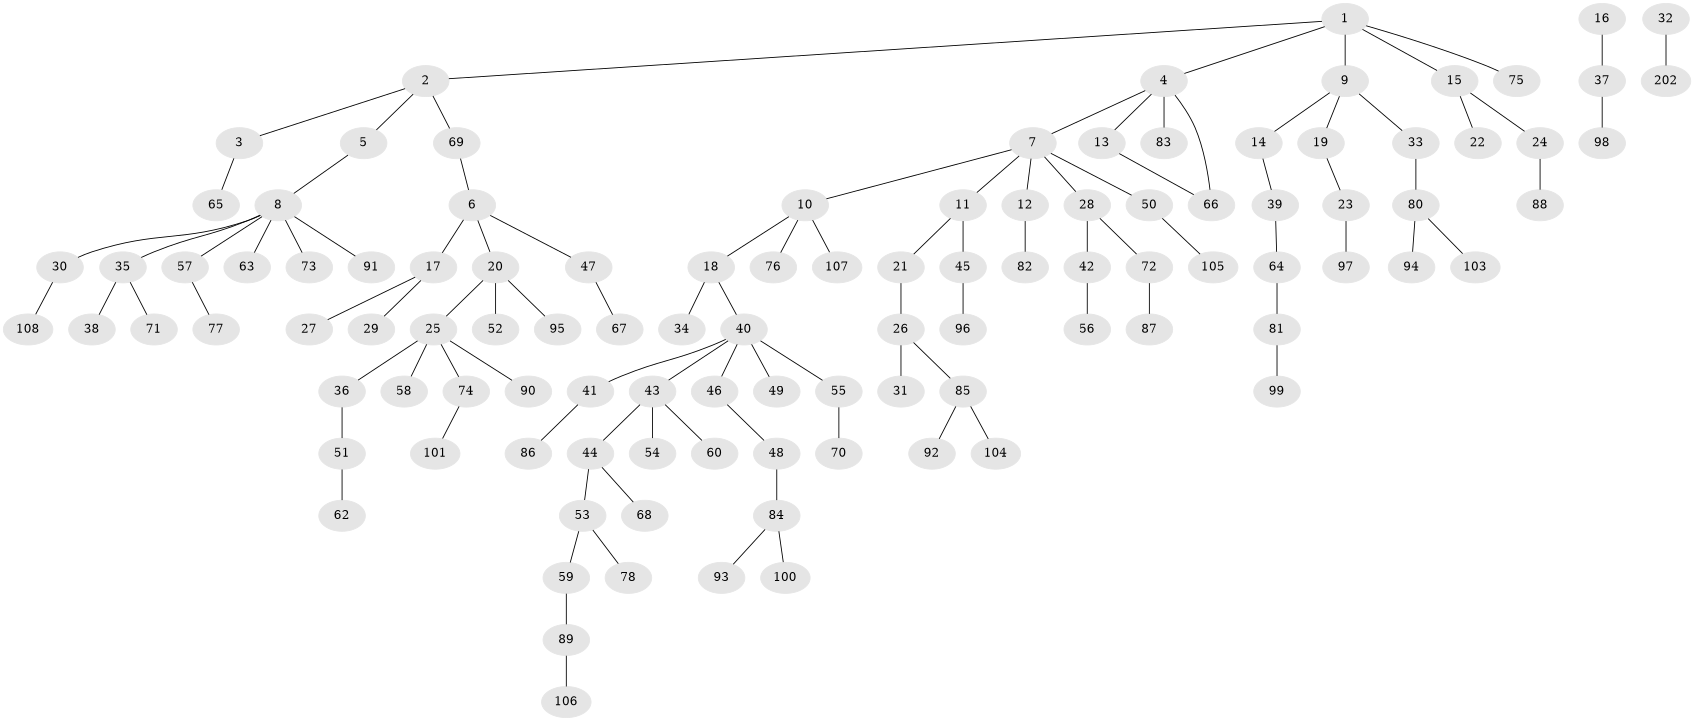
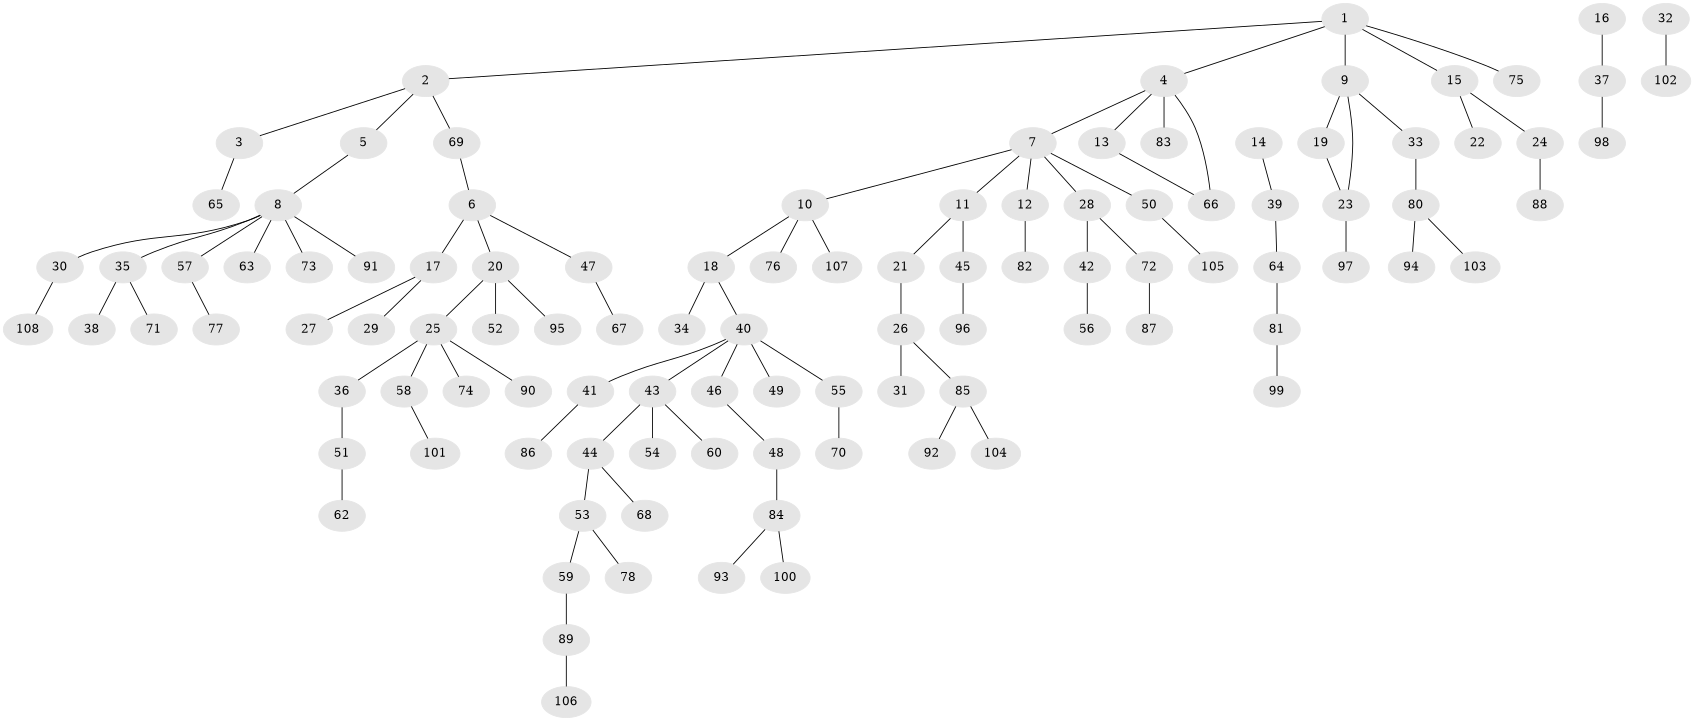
(1666, 81) -> (1666, 81)
(1302, 112) -> (1353, 143)
(451, 422) -> (420, 422)
